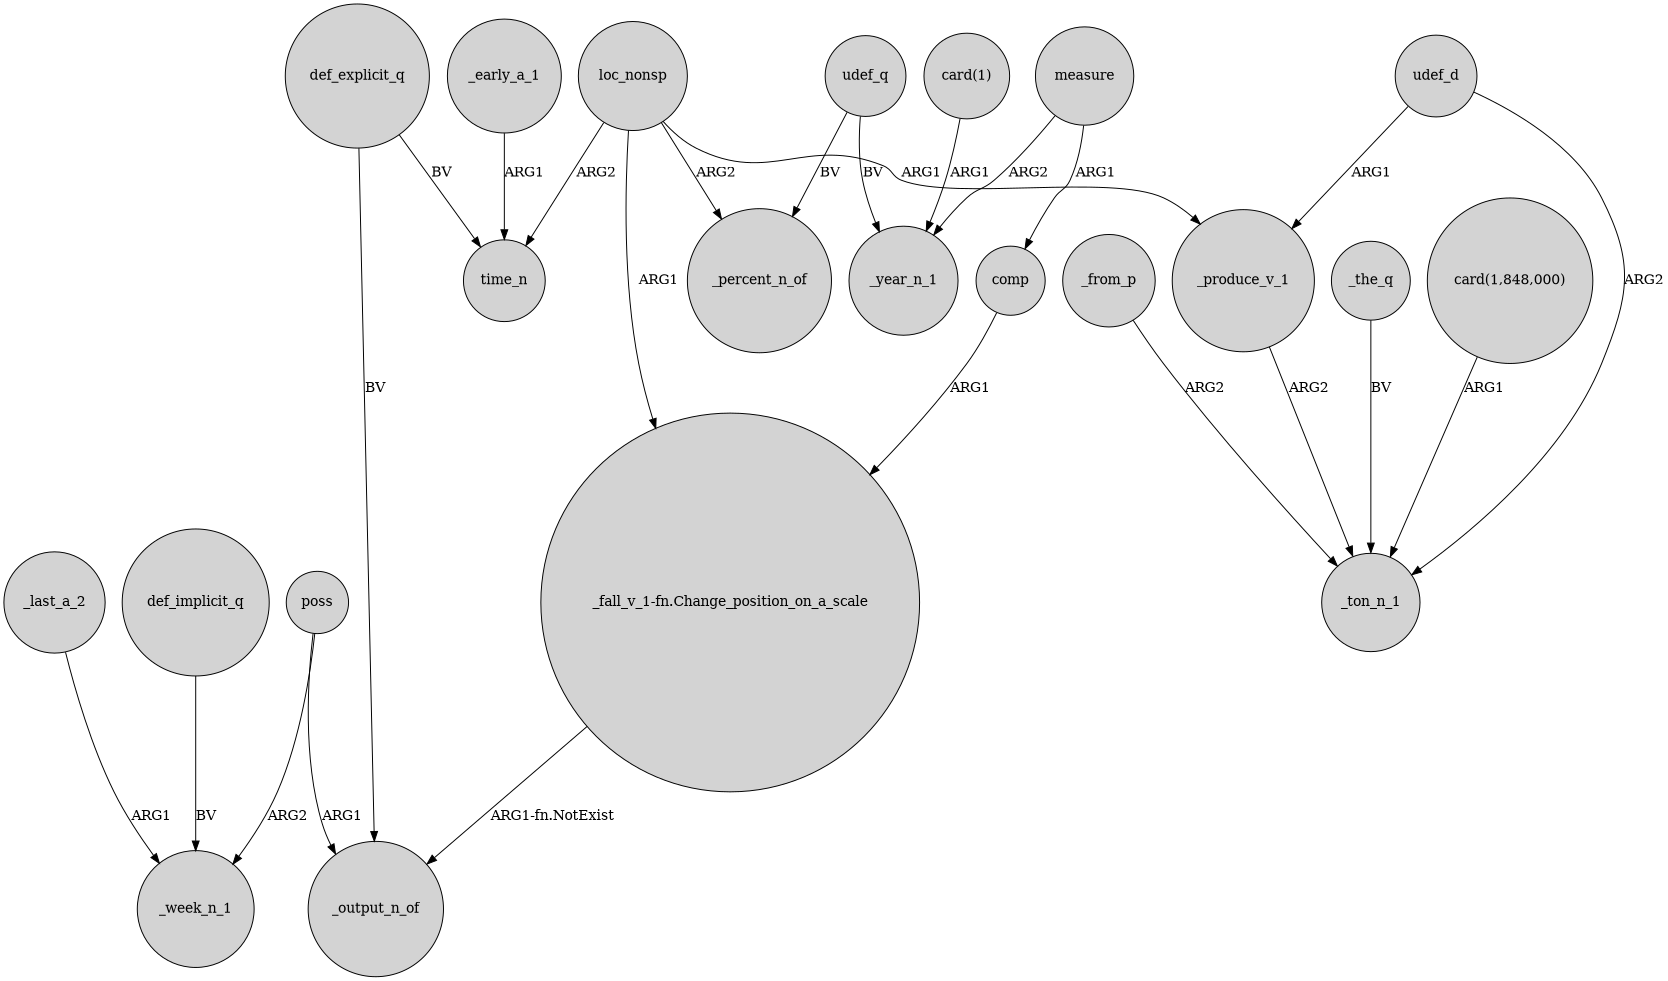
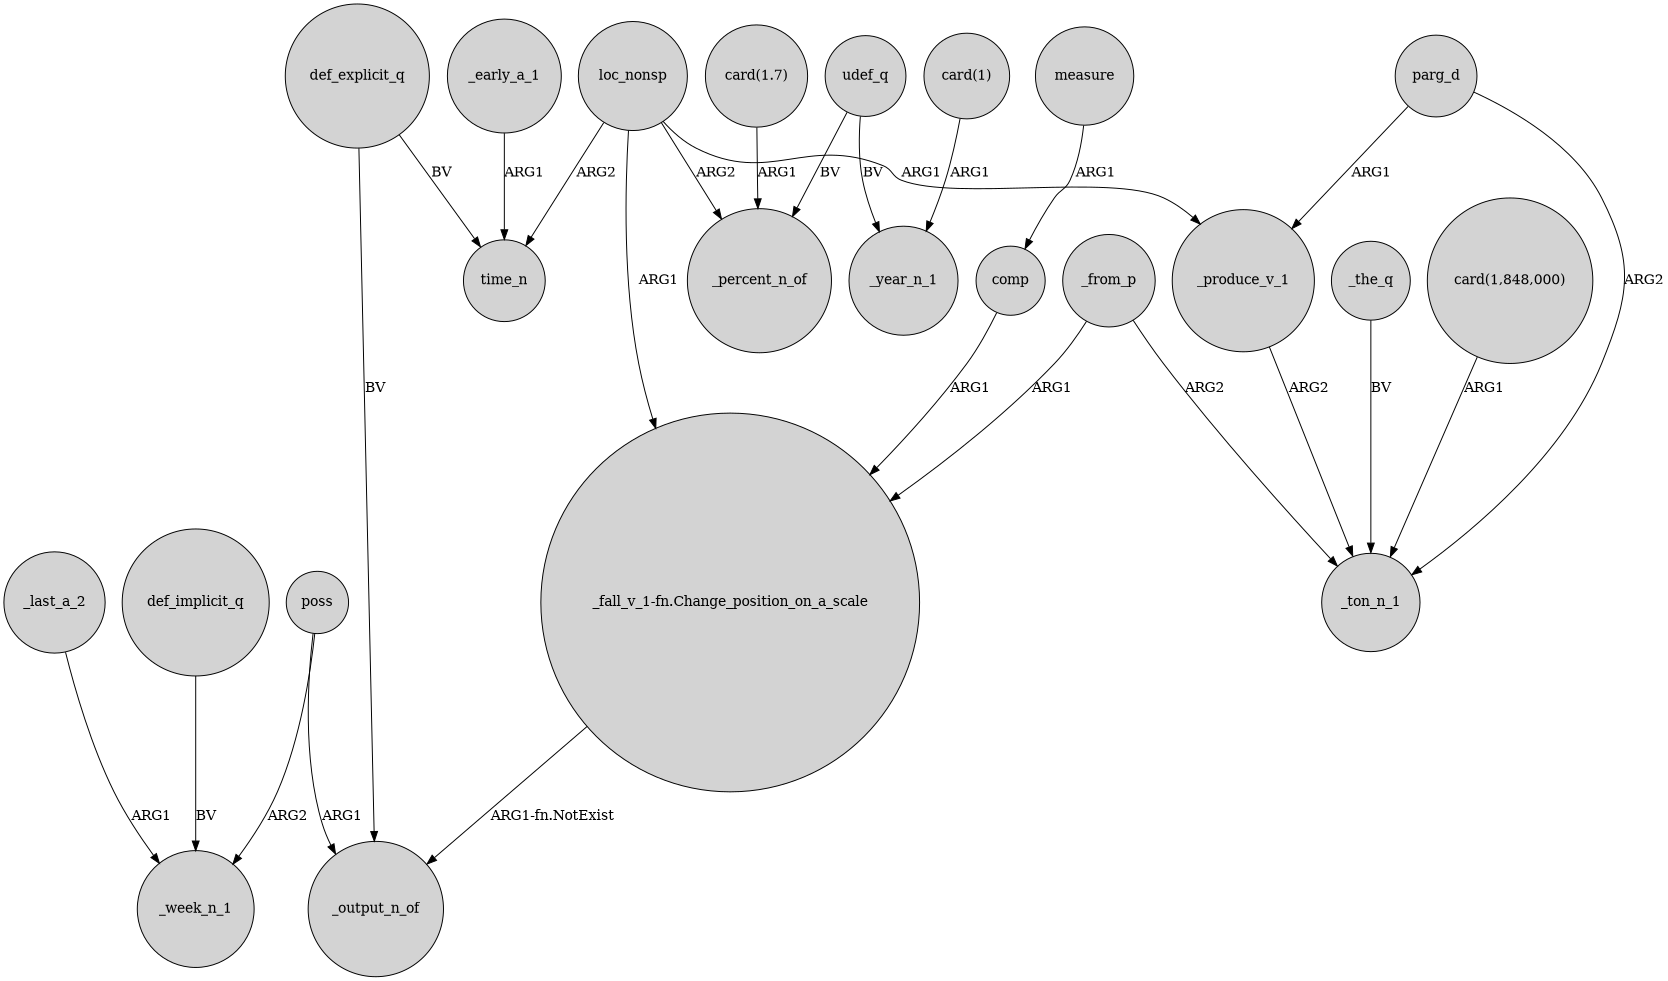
none -> (757, 76)
(1436, 76) -> (1436, 76)
(1000, 175) -> none
none -> (1000, 416)
